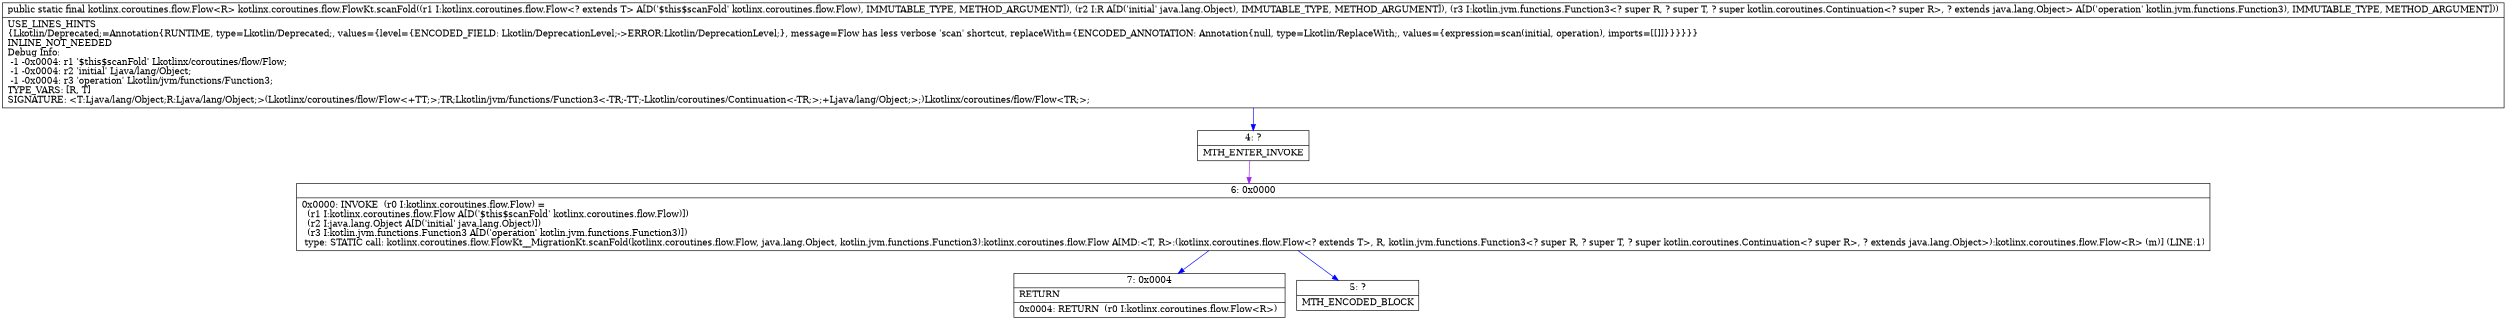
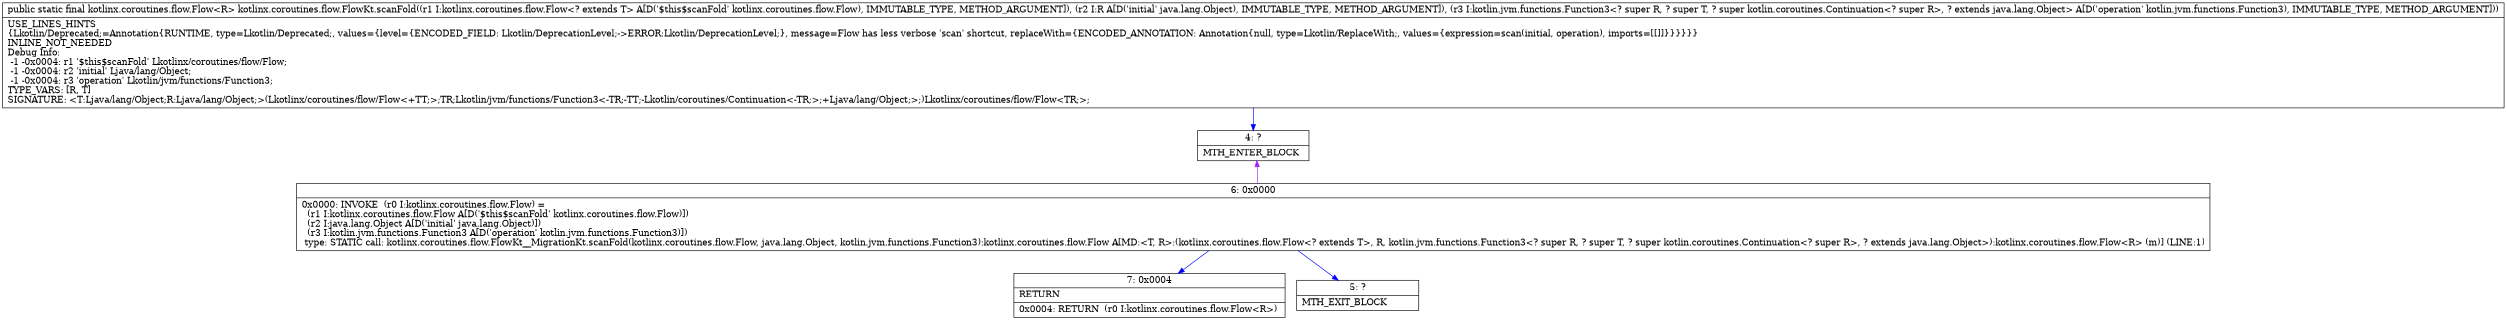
(1253, 153) -> (1251, 153)
(1249, 169) -> (1257, 175)
(1358, 303) -> (1345, 303)
